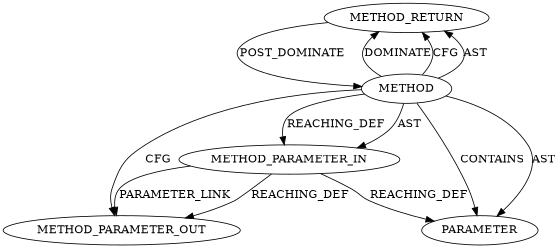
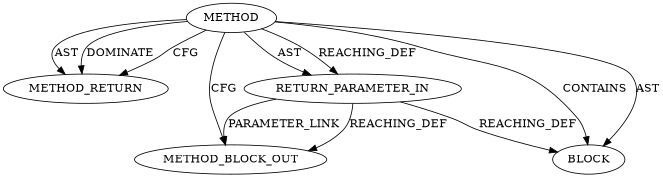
(244, 63) -> none
(289, 160) -> (353, 89)
(122, 230) -> (231, 160)
(480, 230) -> (589, 160)
